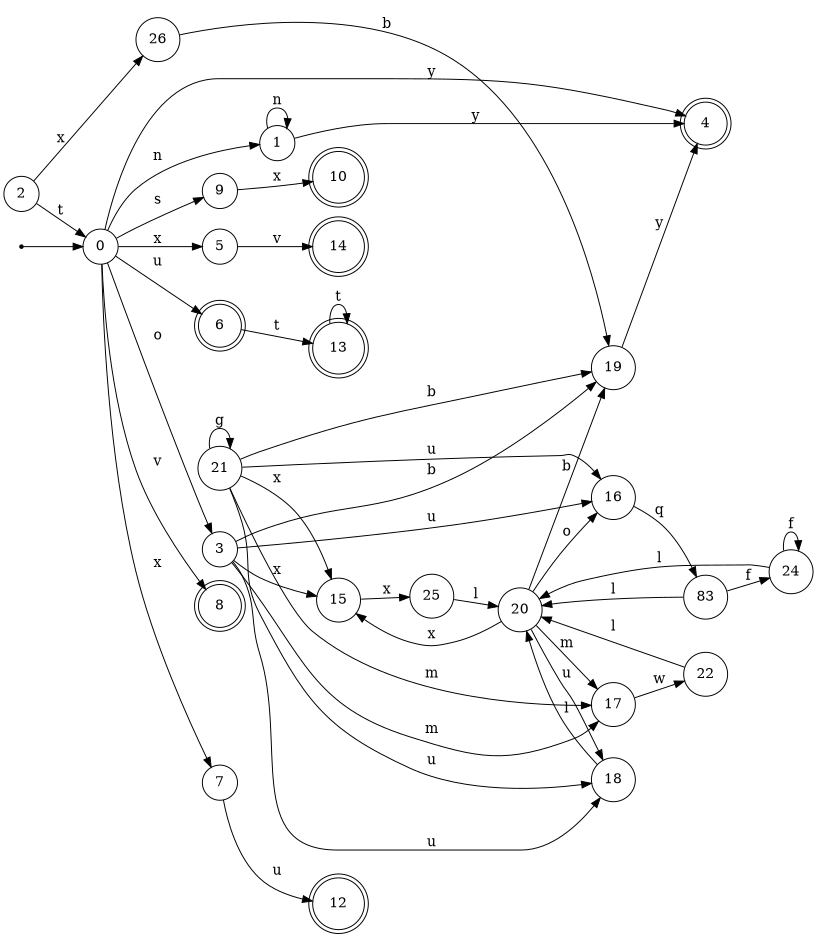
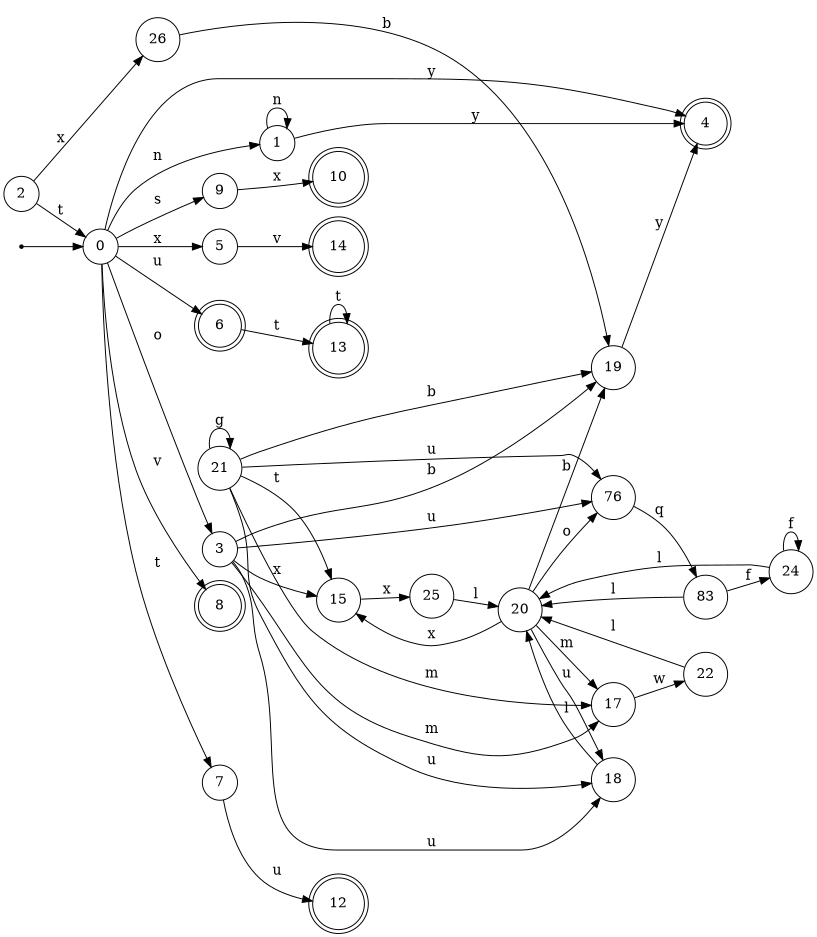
(277, 479) -> (277, 479)
(613, 498) -> (613, 498)
(158, 563) -> (158, 563)
